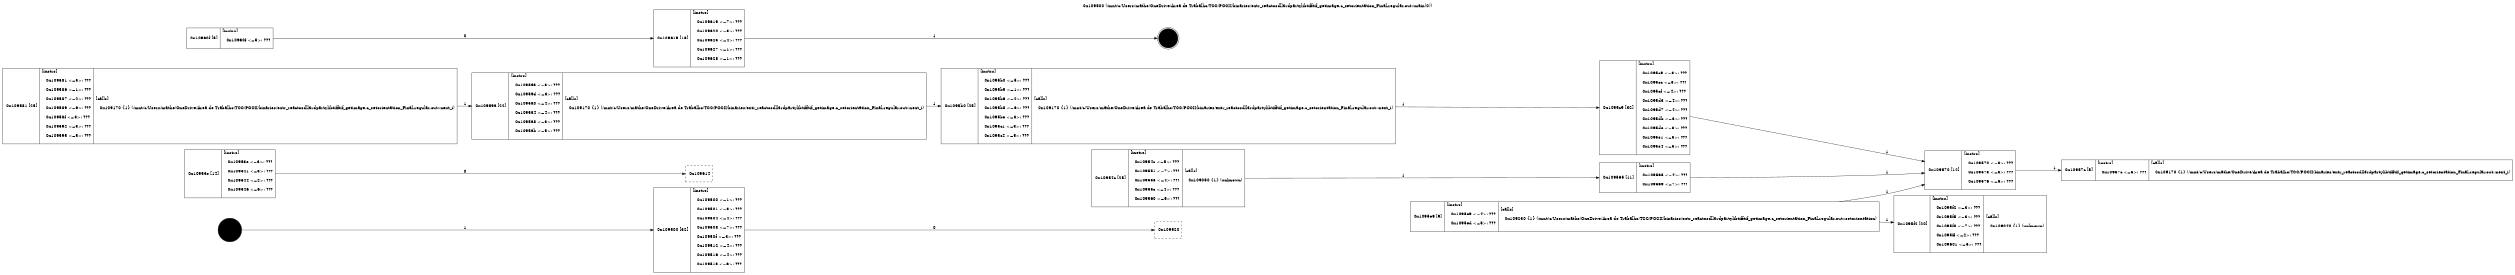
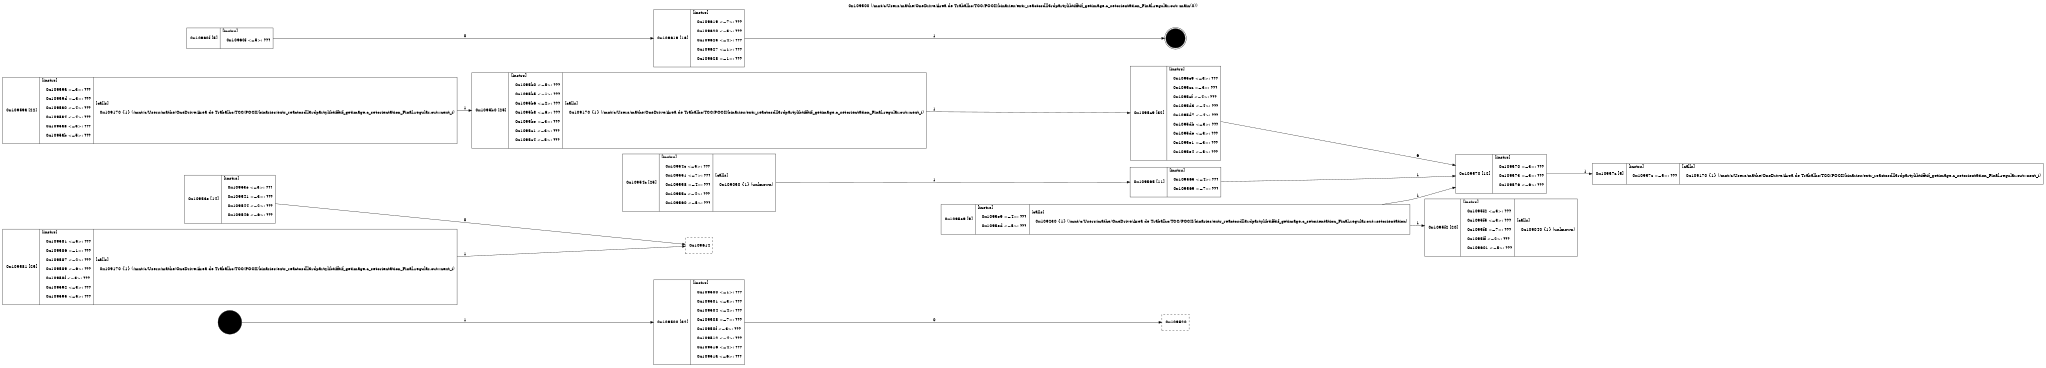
(463, 106) -> (570, 252)
(1887, 152) -> (1417, 156)
